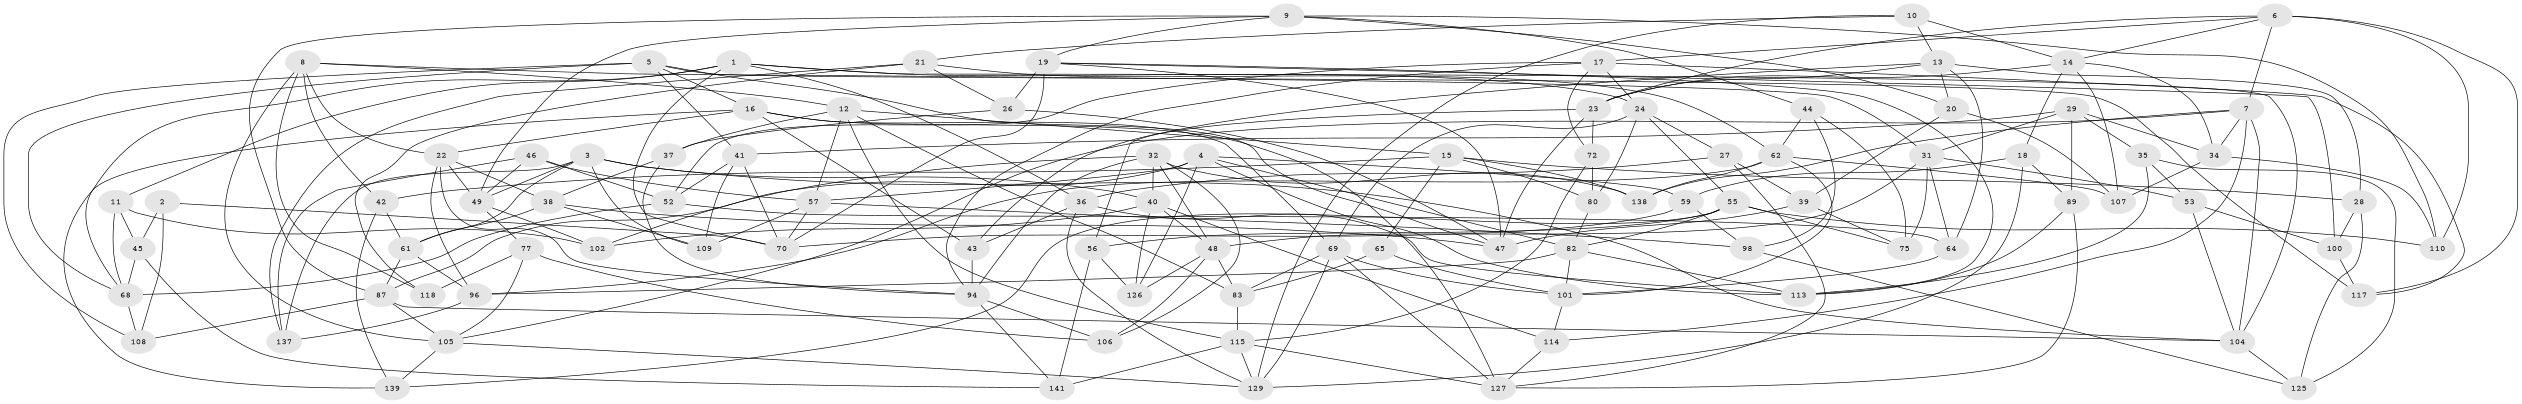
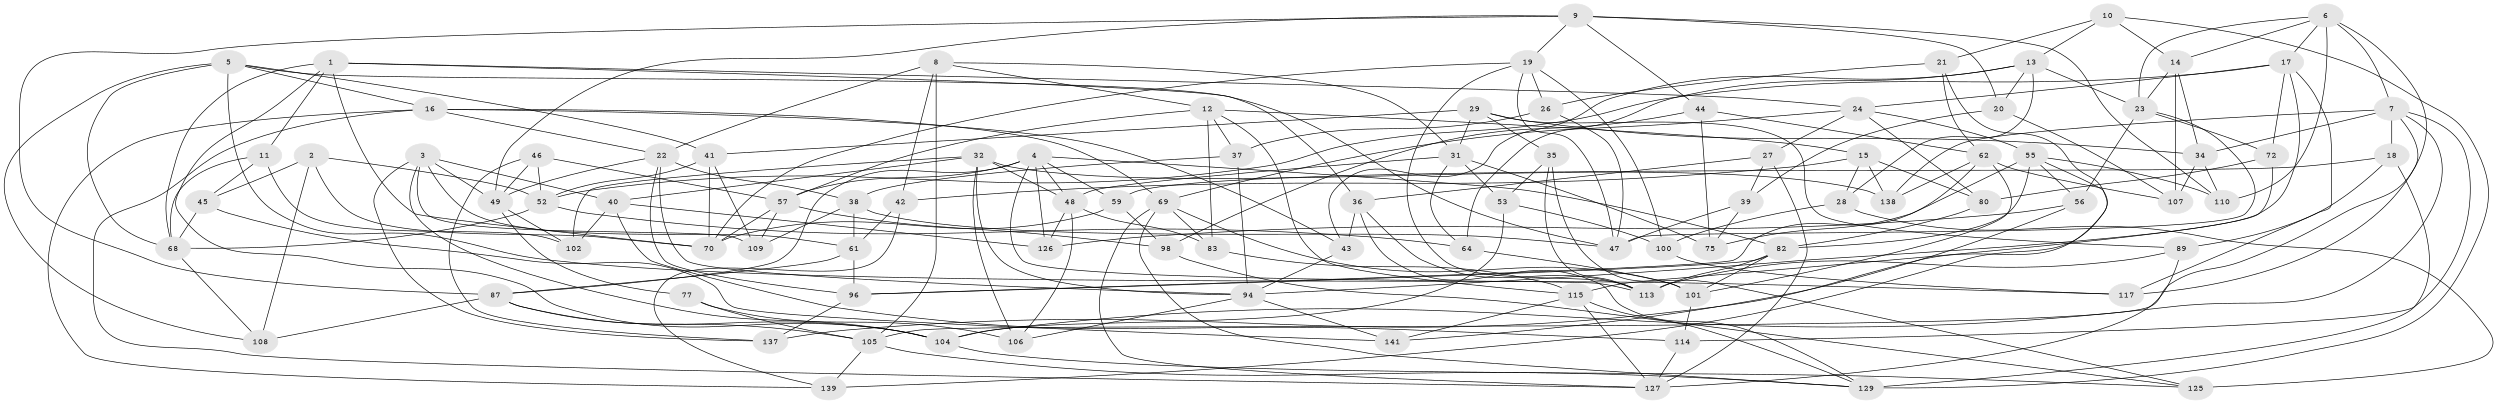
(2043, 108) -> (2392, 132)
none -> (424, 172)
(1190, 231) -> (1052, 179)
(1380, 249) -> none
(428, 295) -> none
